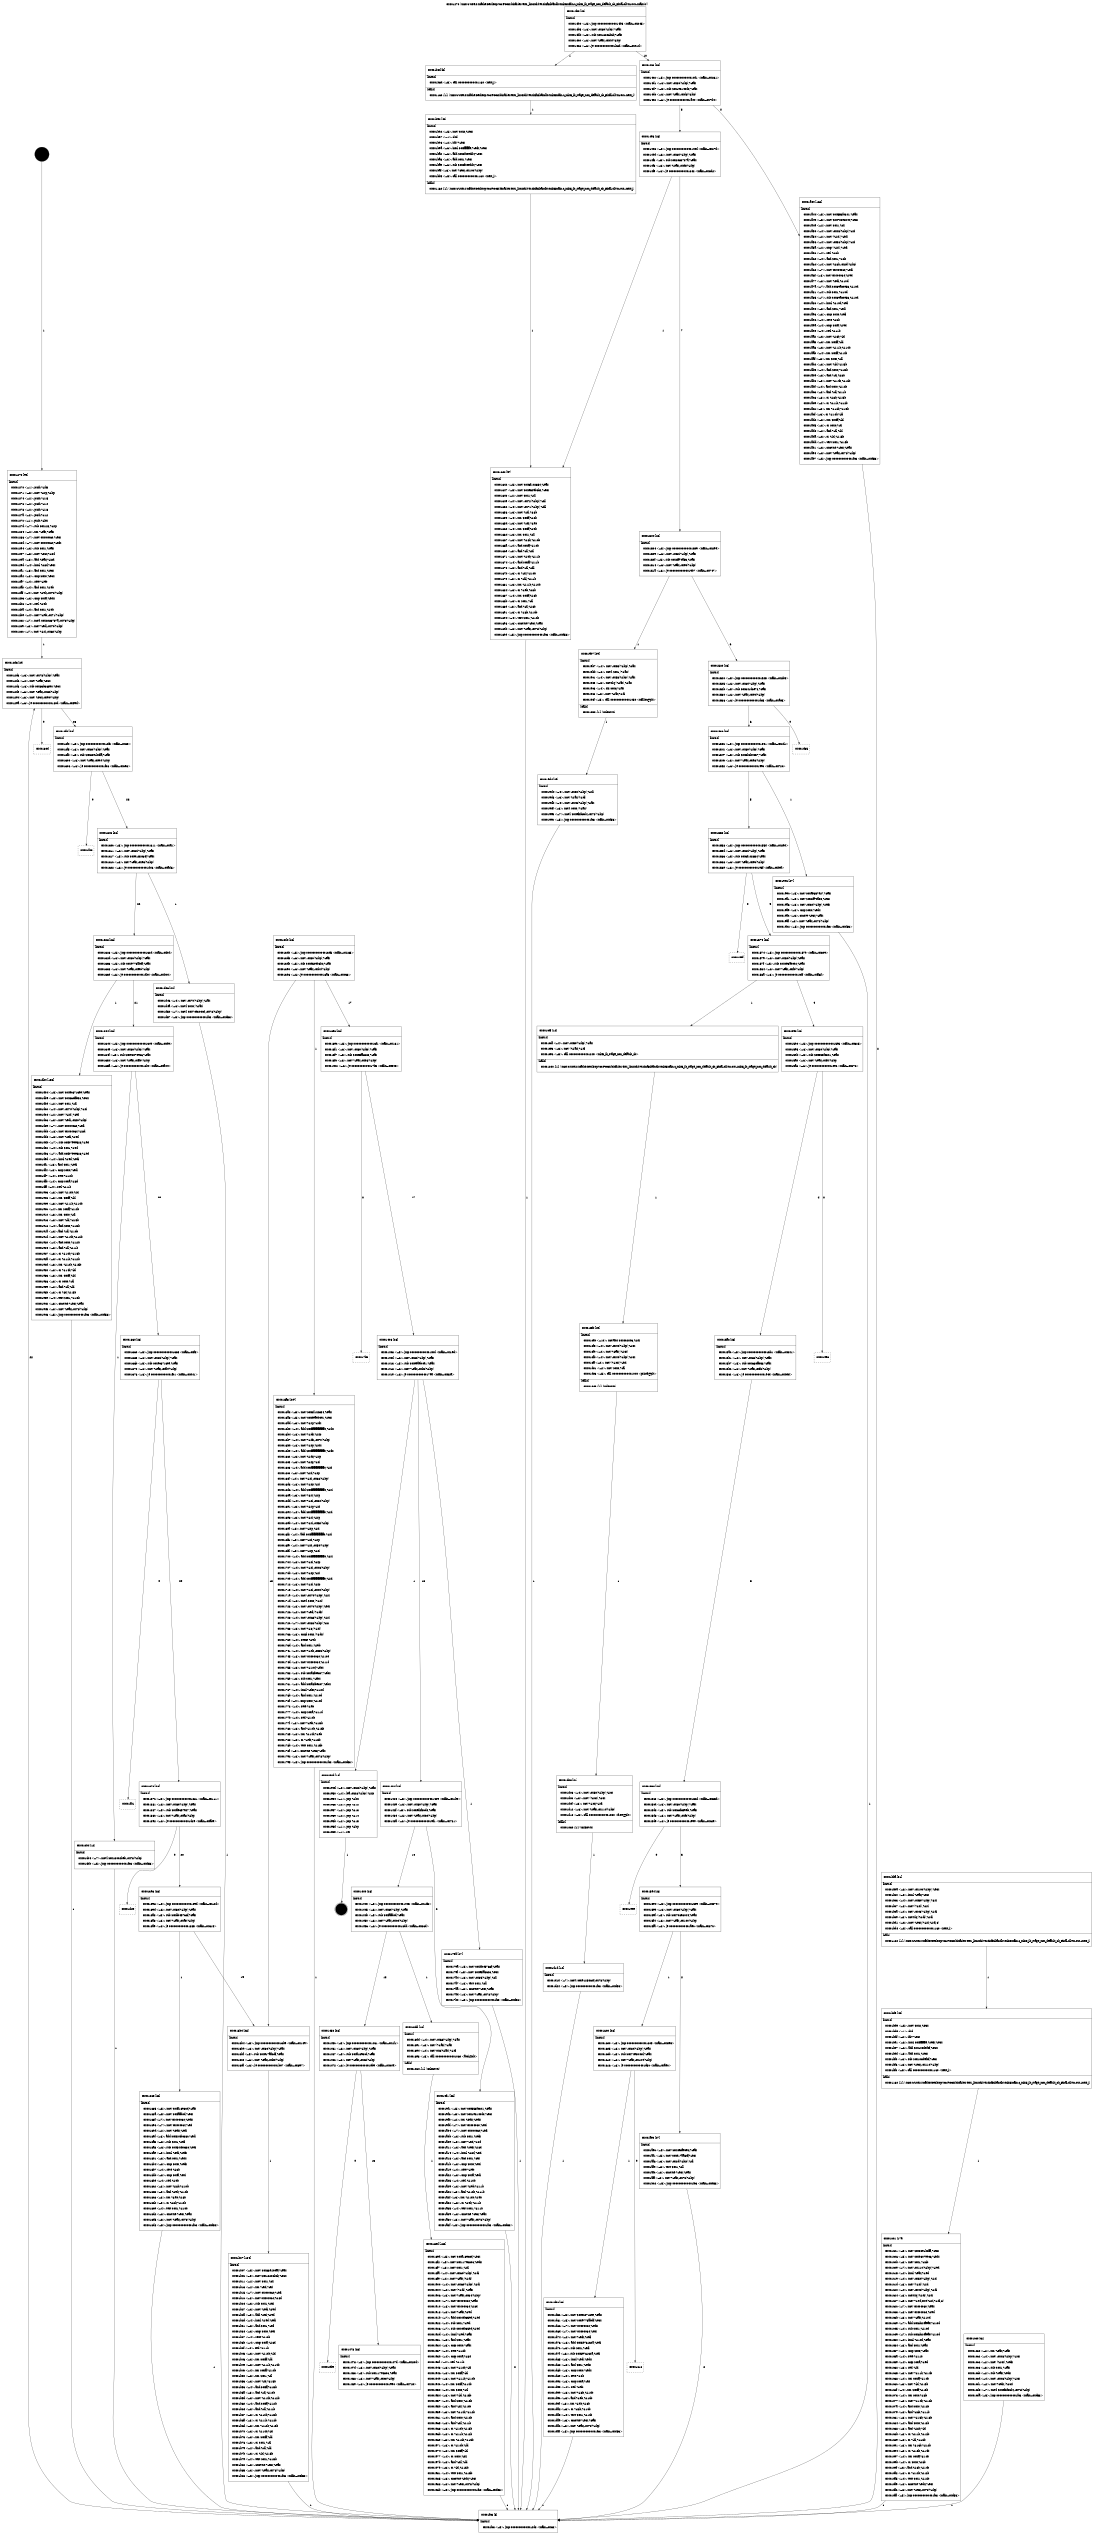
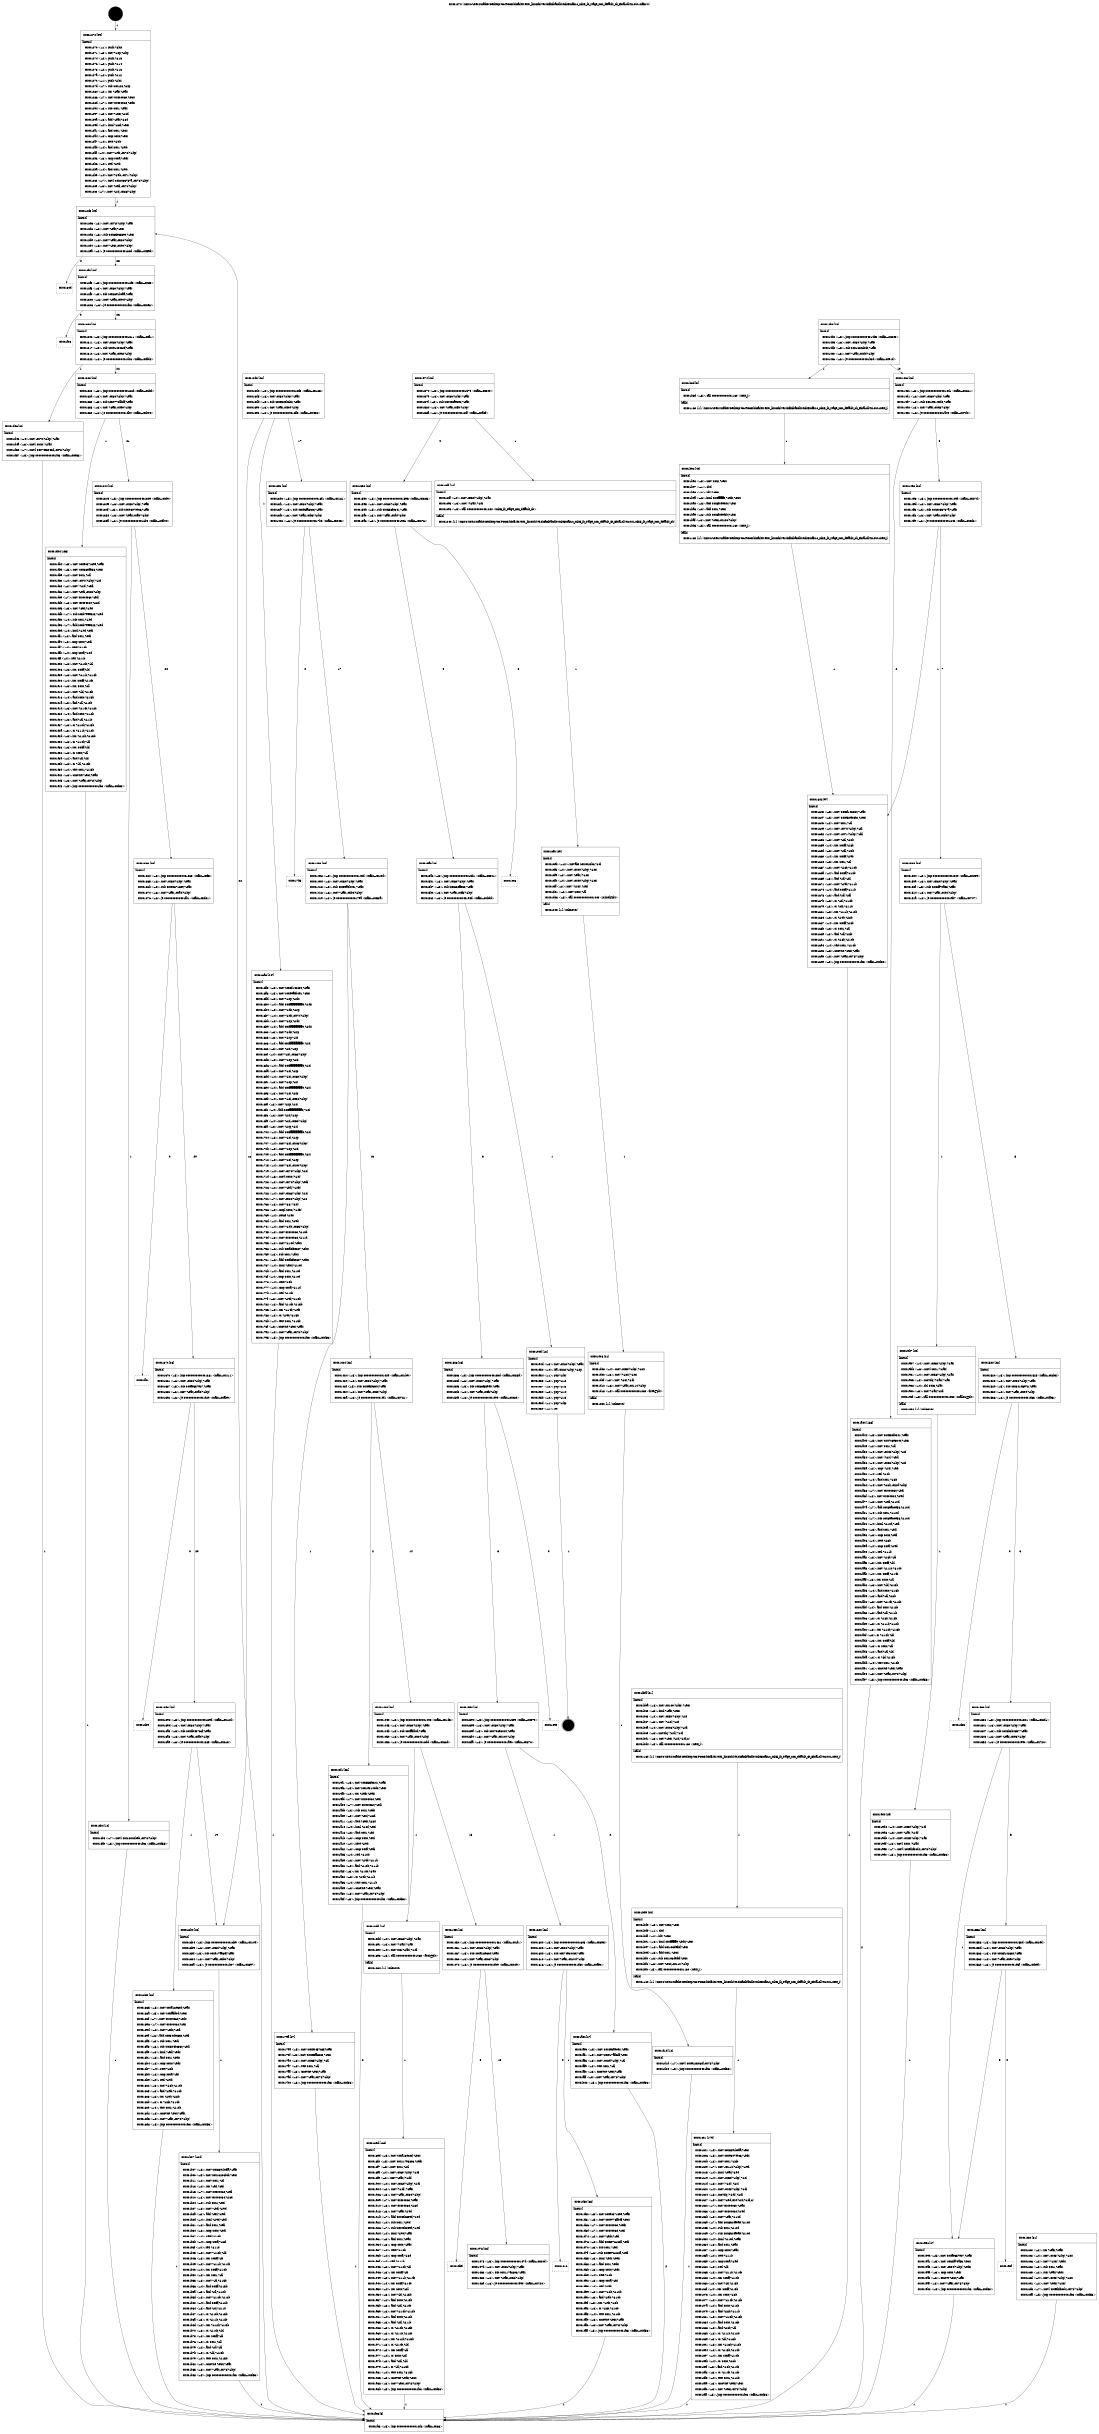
(759, 904) -> (980, 2103)
(388, 1575) -> (516, 1123)
